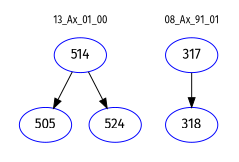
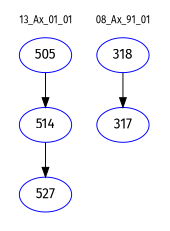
(80, 21) -> (46, 21)
(192, 85) -> (123, 85)
(65, 86) -> (45, 85)
(115, 125) -> (45, 195)
